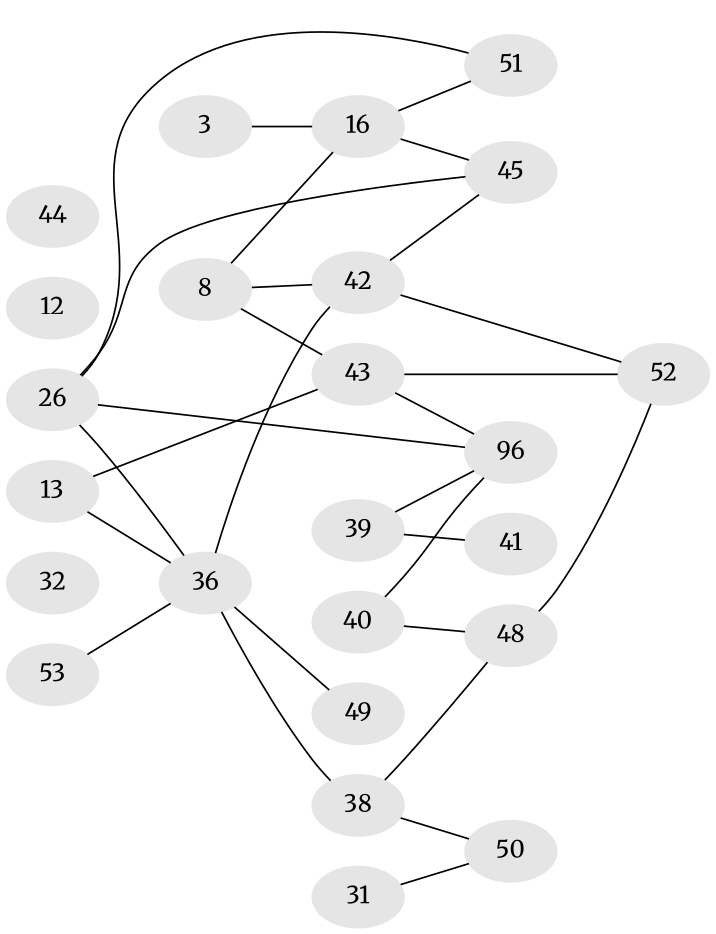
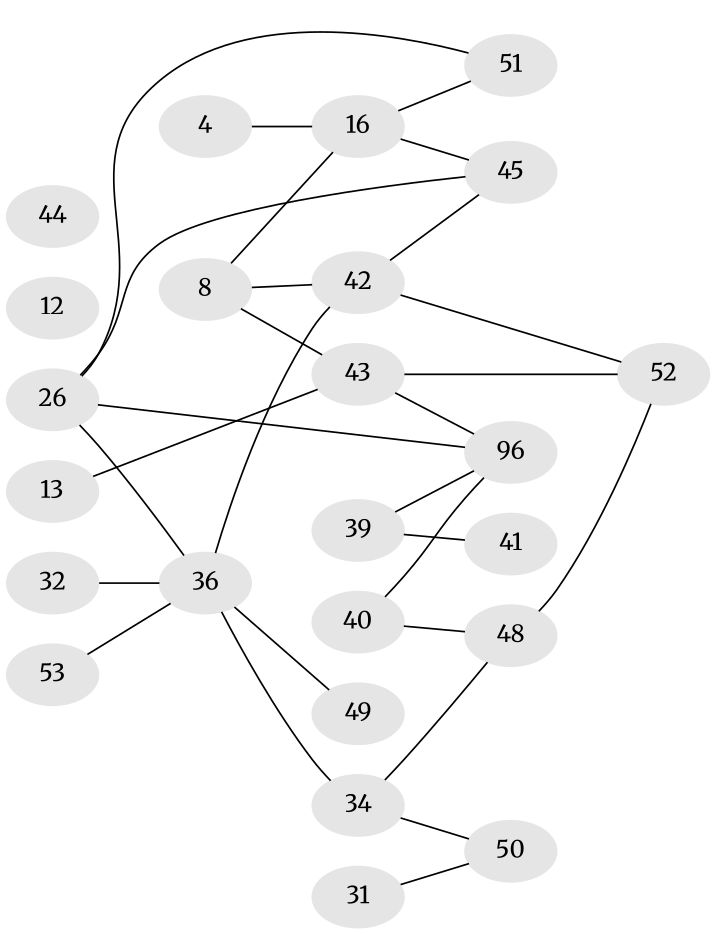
(205, 127) -> (205, 127)
(129, 537) -> (129, 583)
(358, 805) -> (358, 805)
